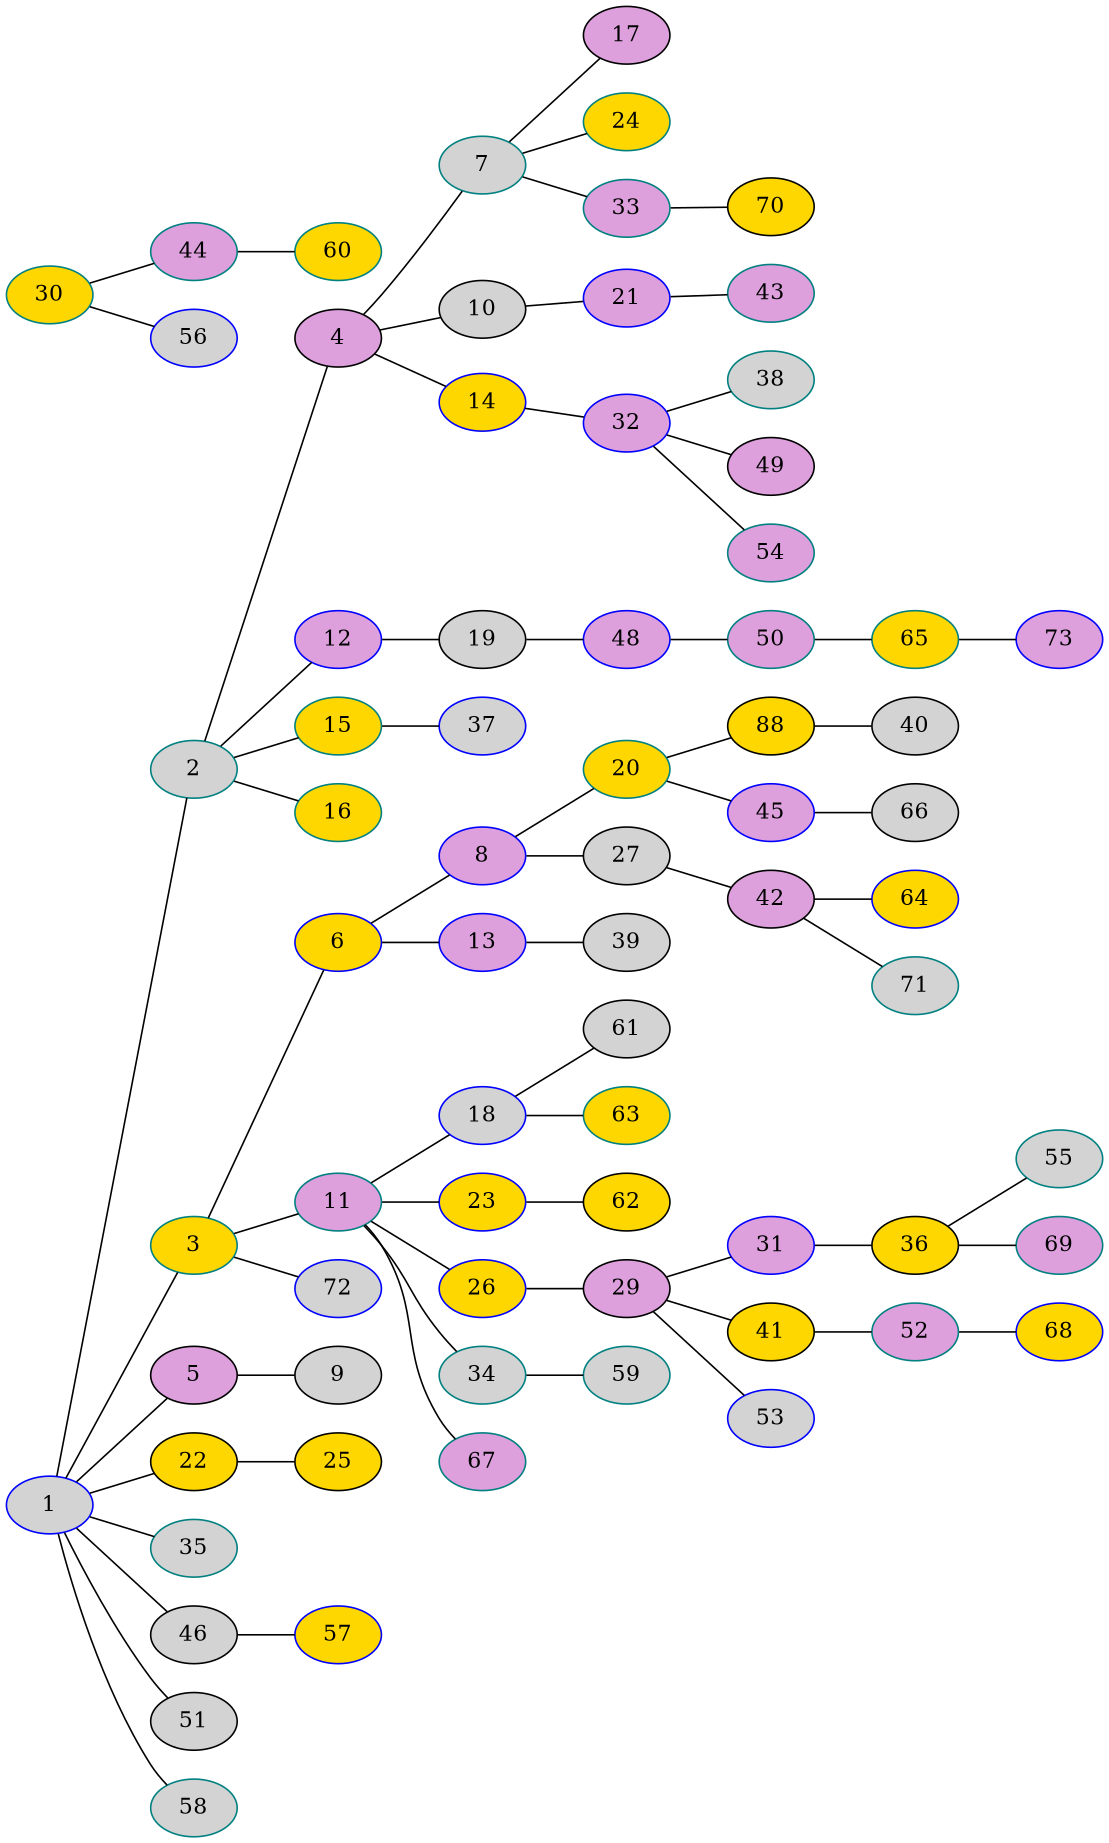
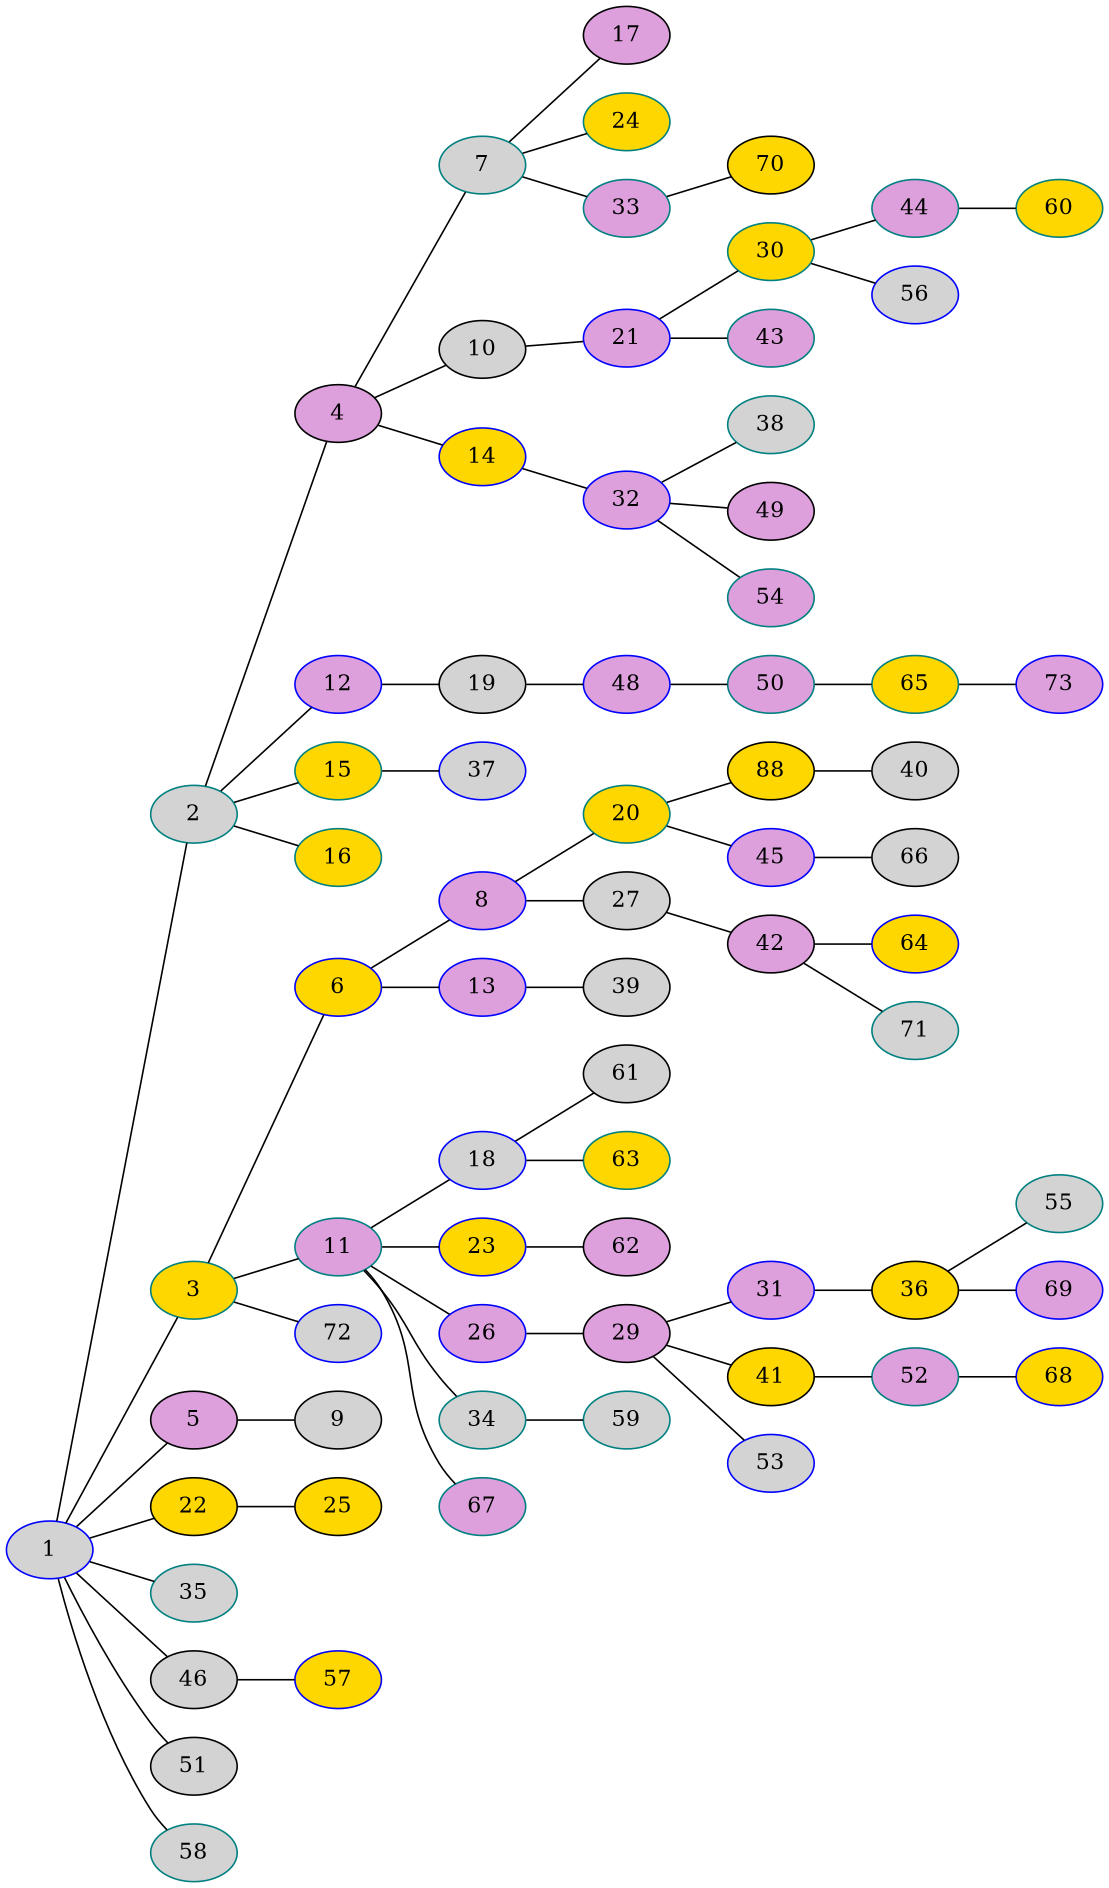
none -> (699, 295)
(627, 1202) -> (627, 1247)
(1059, 1245) -> (1059, 1290)
(482, 1289) -> (482, 1334)
